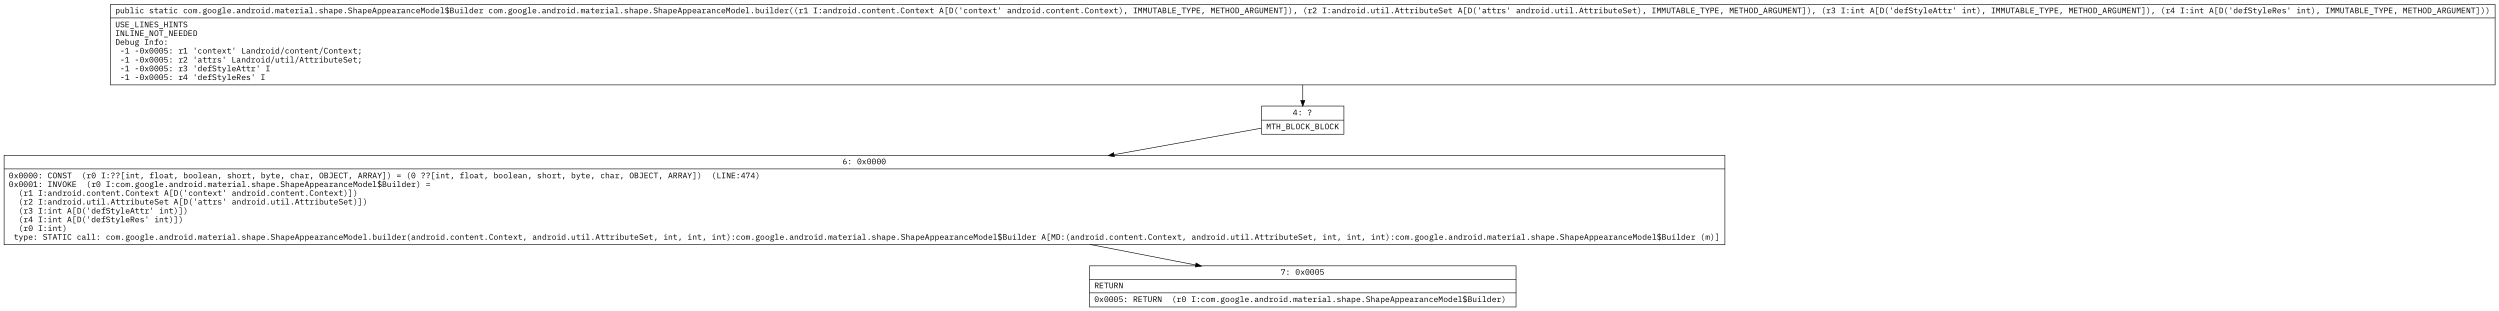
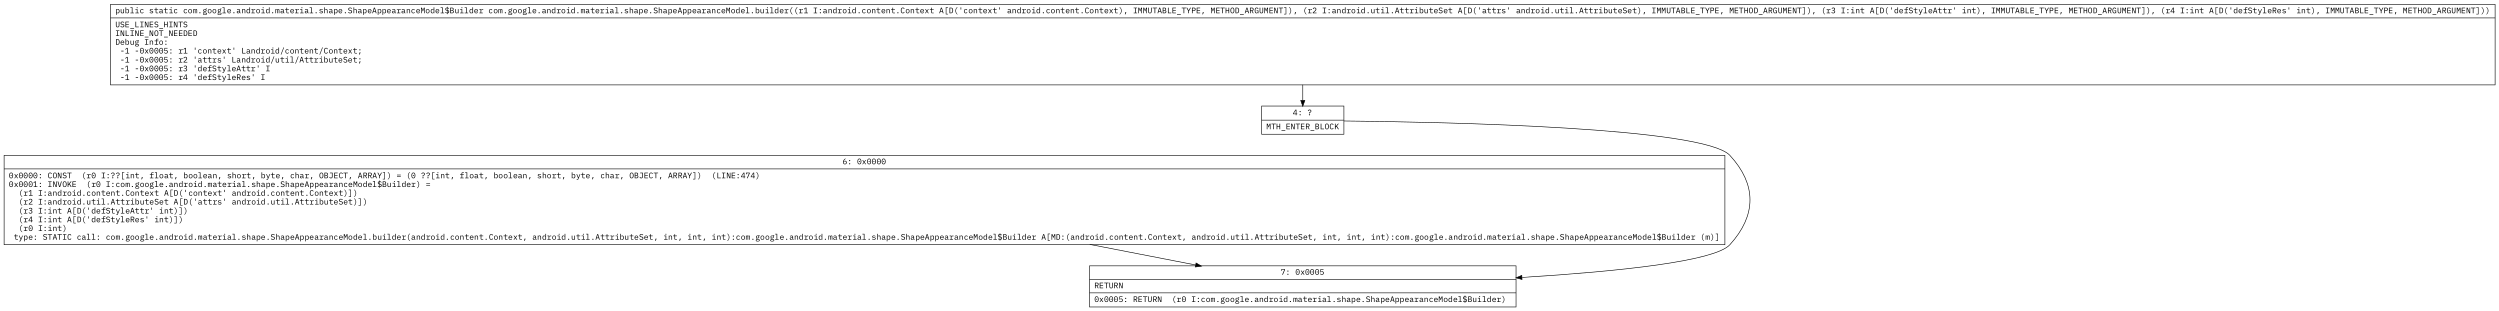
(1303, 127) -> (1303, 127)
(1188, 141) -> (1694, 143)
